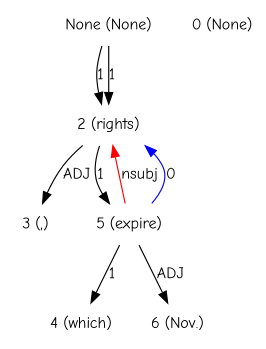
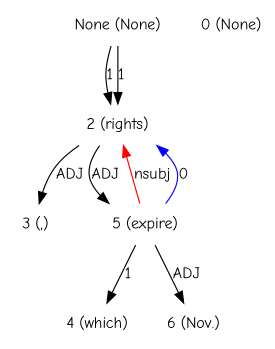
(101, 175) -> (106, 175)
